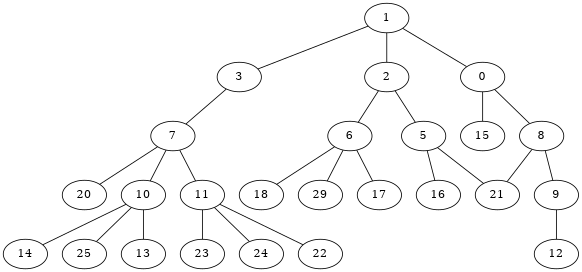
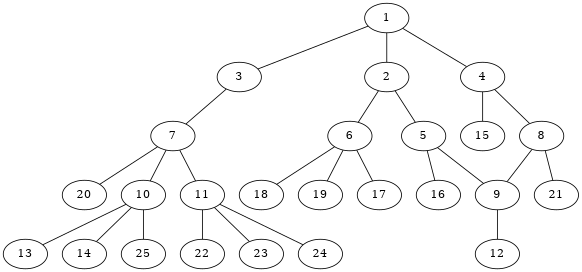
(483, 77) -> (483, 77)
(461, 166) -> (461, 166)
(320, 195) -> (320, 195)
